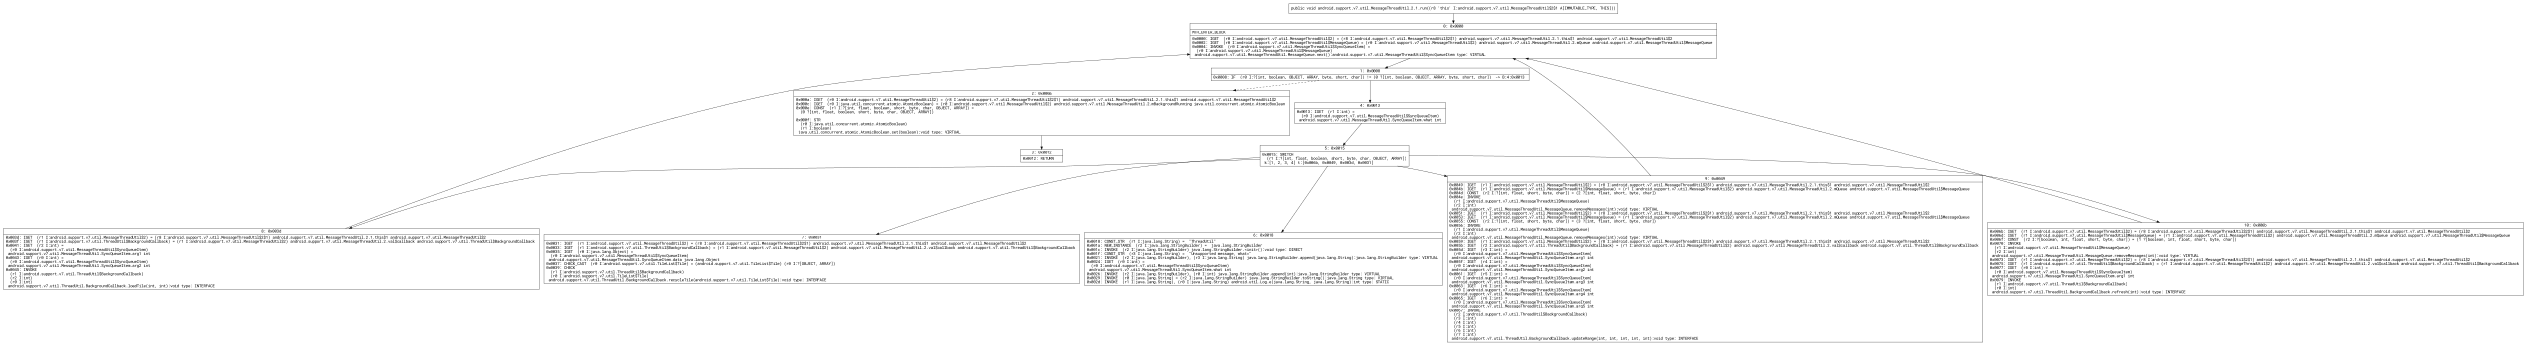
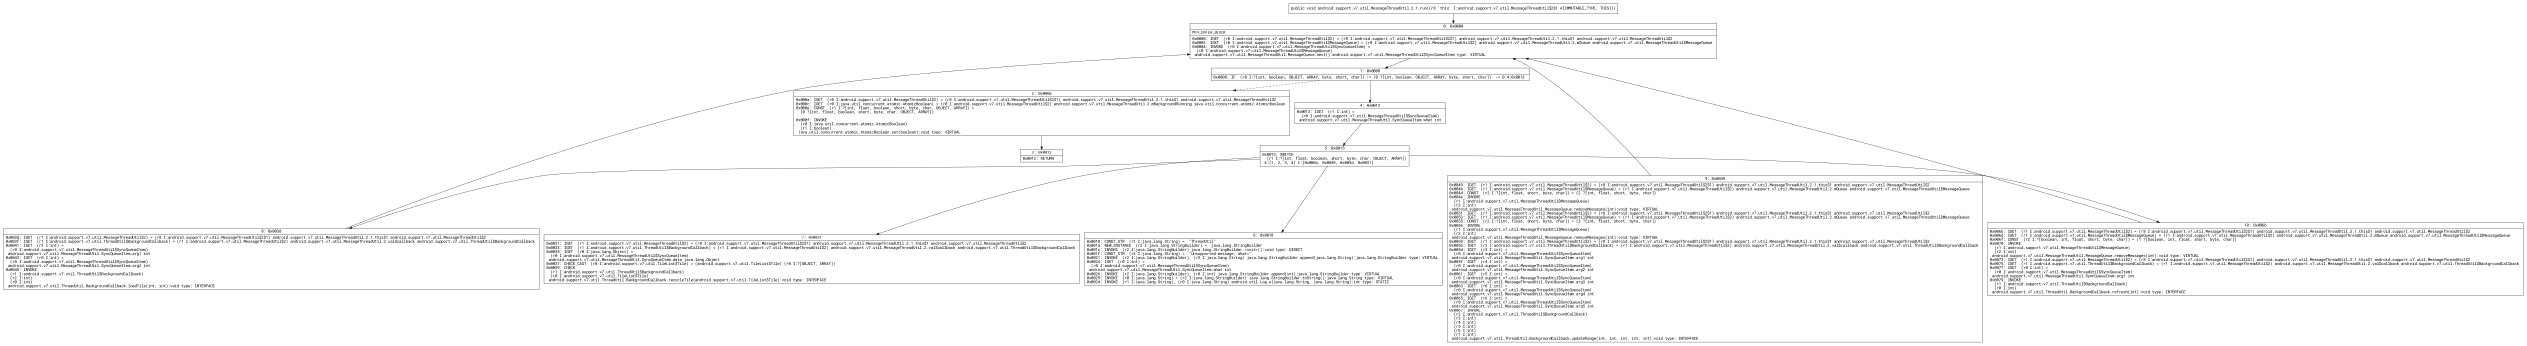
(810, 120) -> (814, 120)
(1421, 171) -> none
